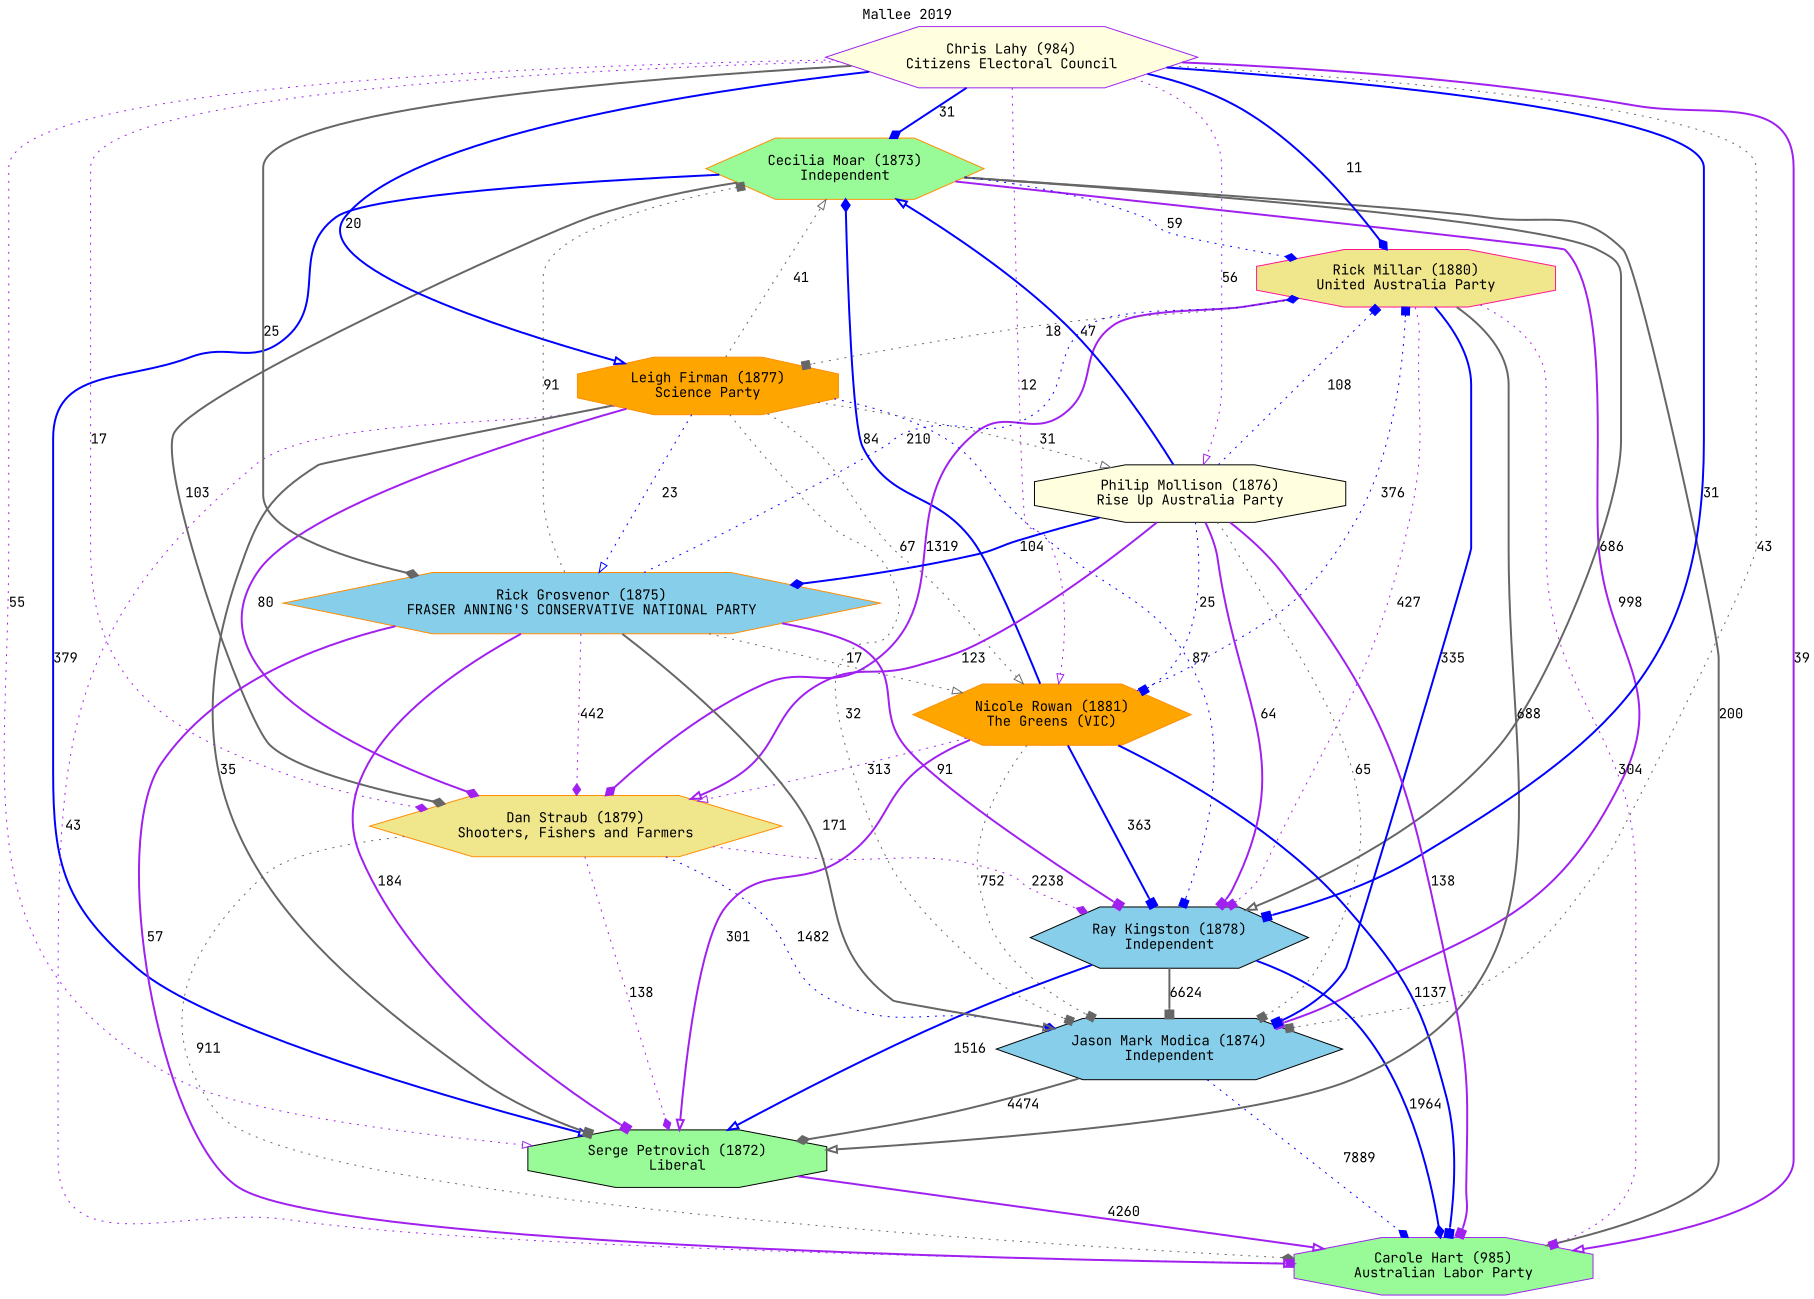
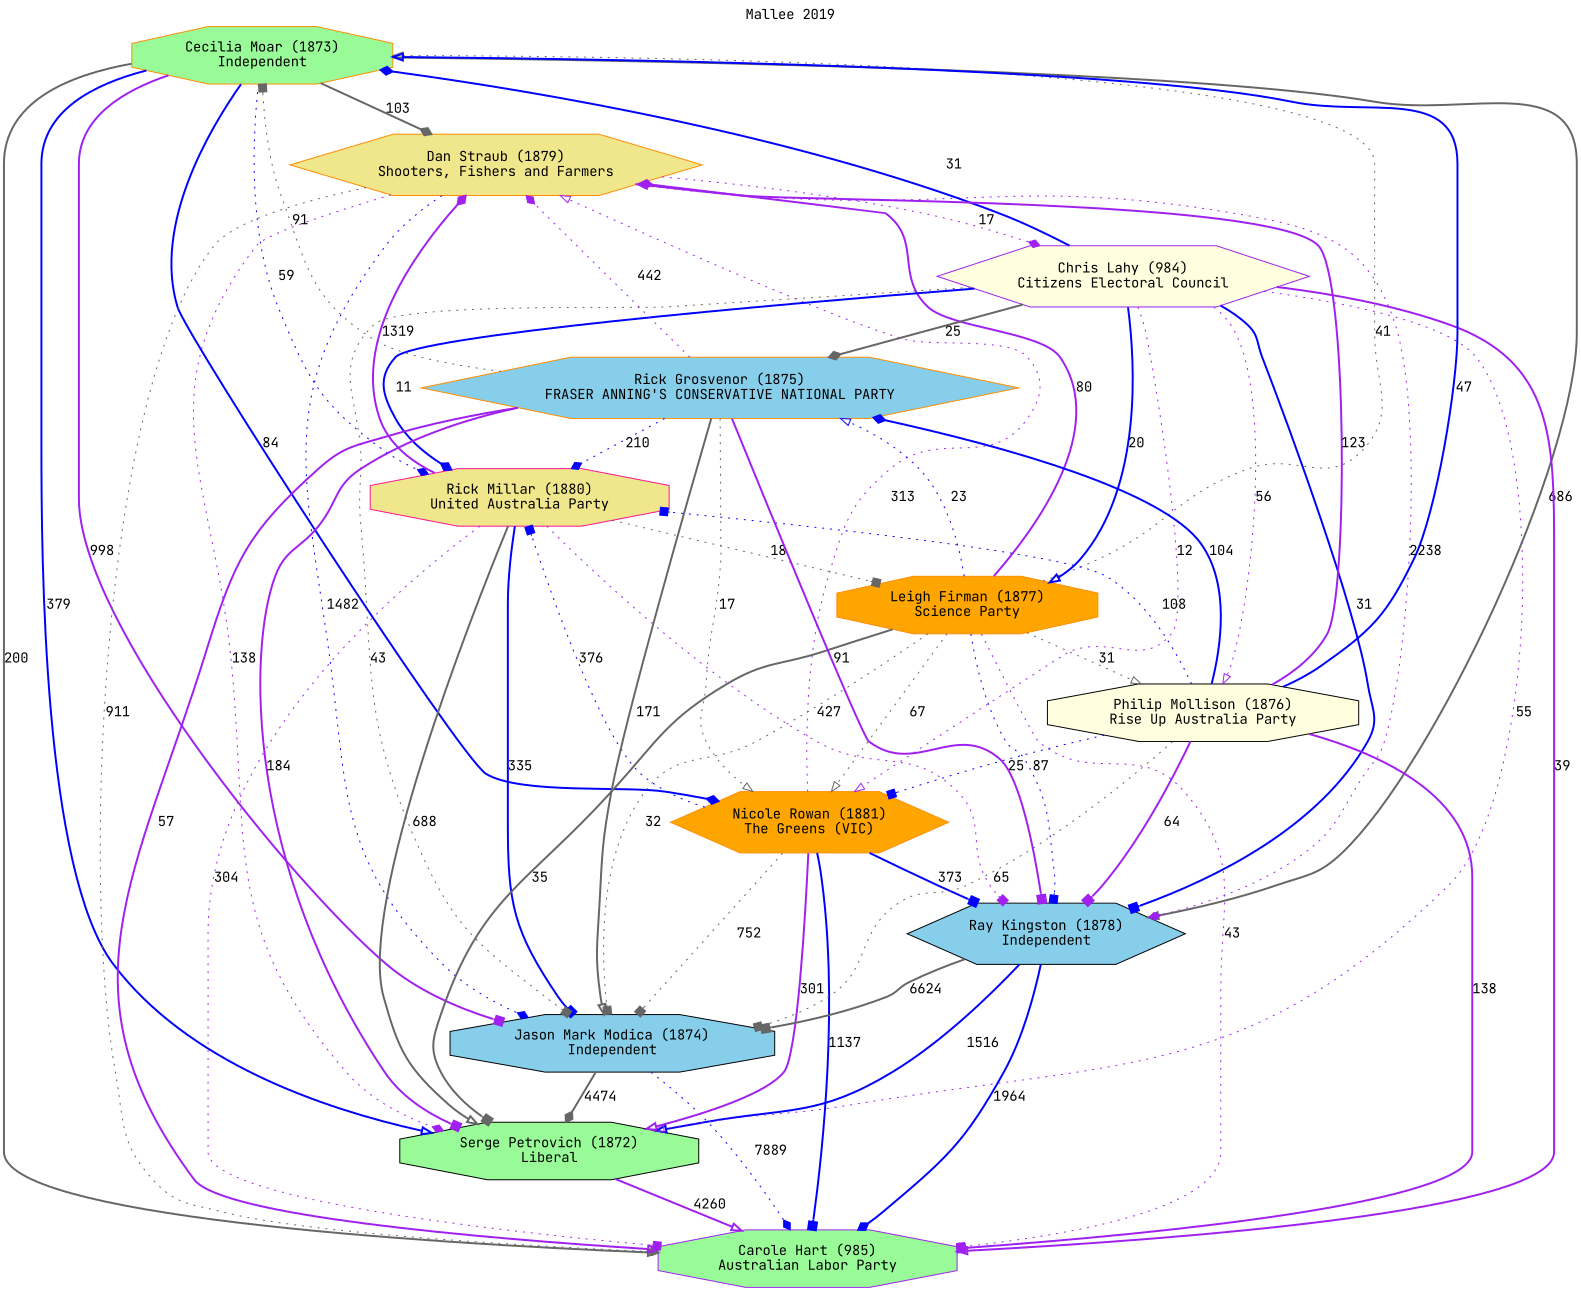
(845, 169) -> (262, 55)
(91, 204) -> (893, 207)
(883, 475) -> (321, 538)
(1139, 826) -> (950, 878)
(1169, 1049) -> (612, 1043)
